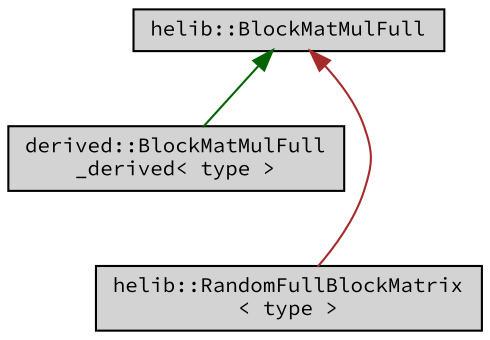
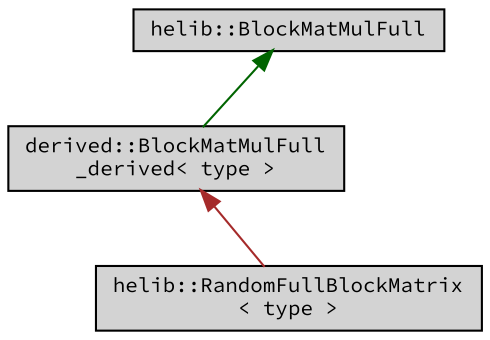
(370, 167) -> (240, 237)
